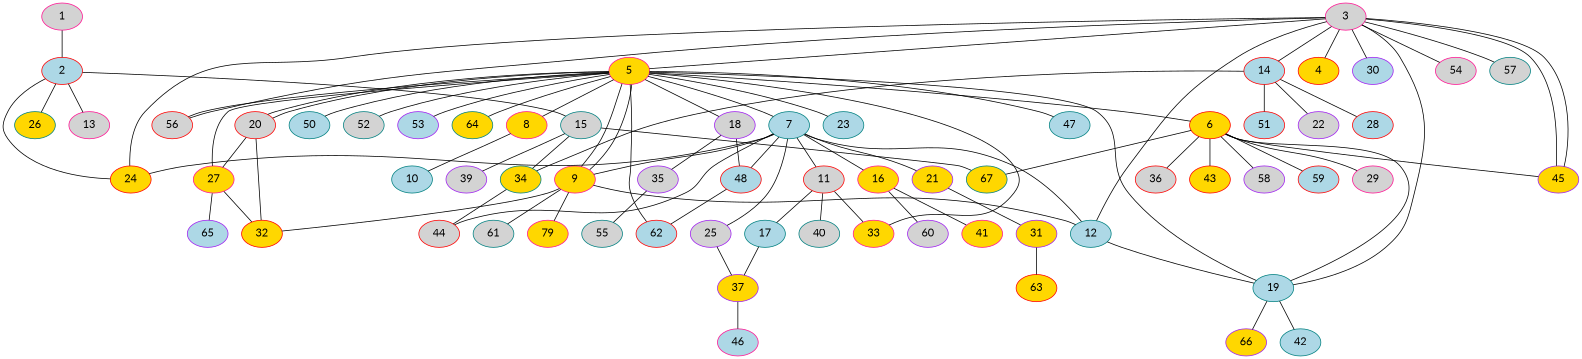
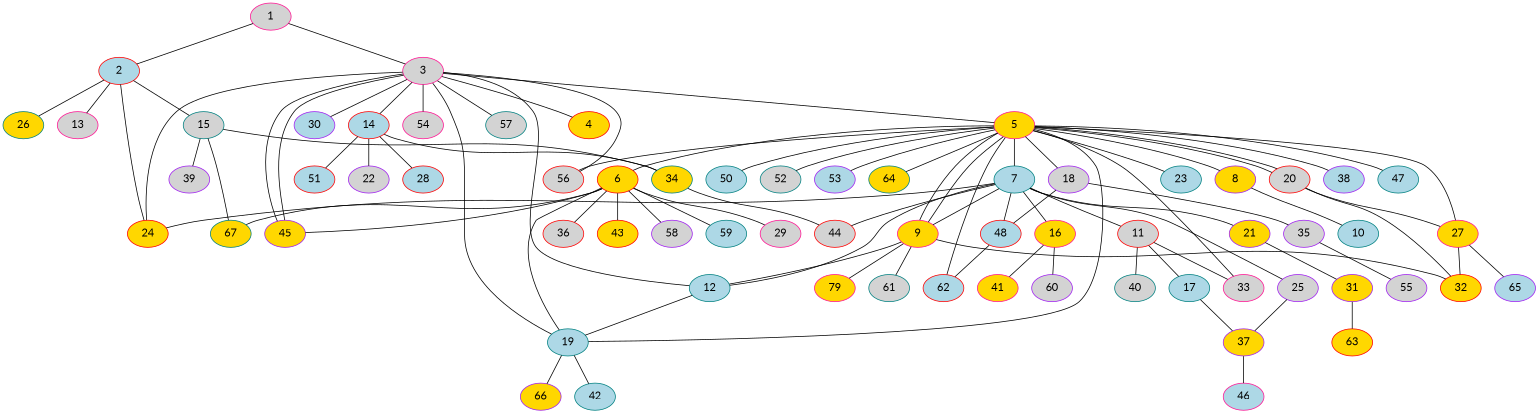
none -> (347, 44)
(527, 125) -> (1235, 179)
(1319, 179) -> (726, 234)
none -> (1344, 179)
(602, 234) -> (1407, 288)
(874, 234) -> (1244, 288)
